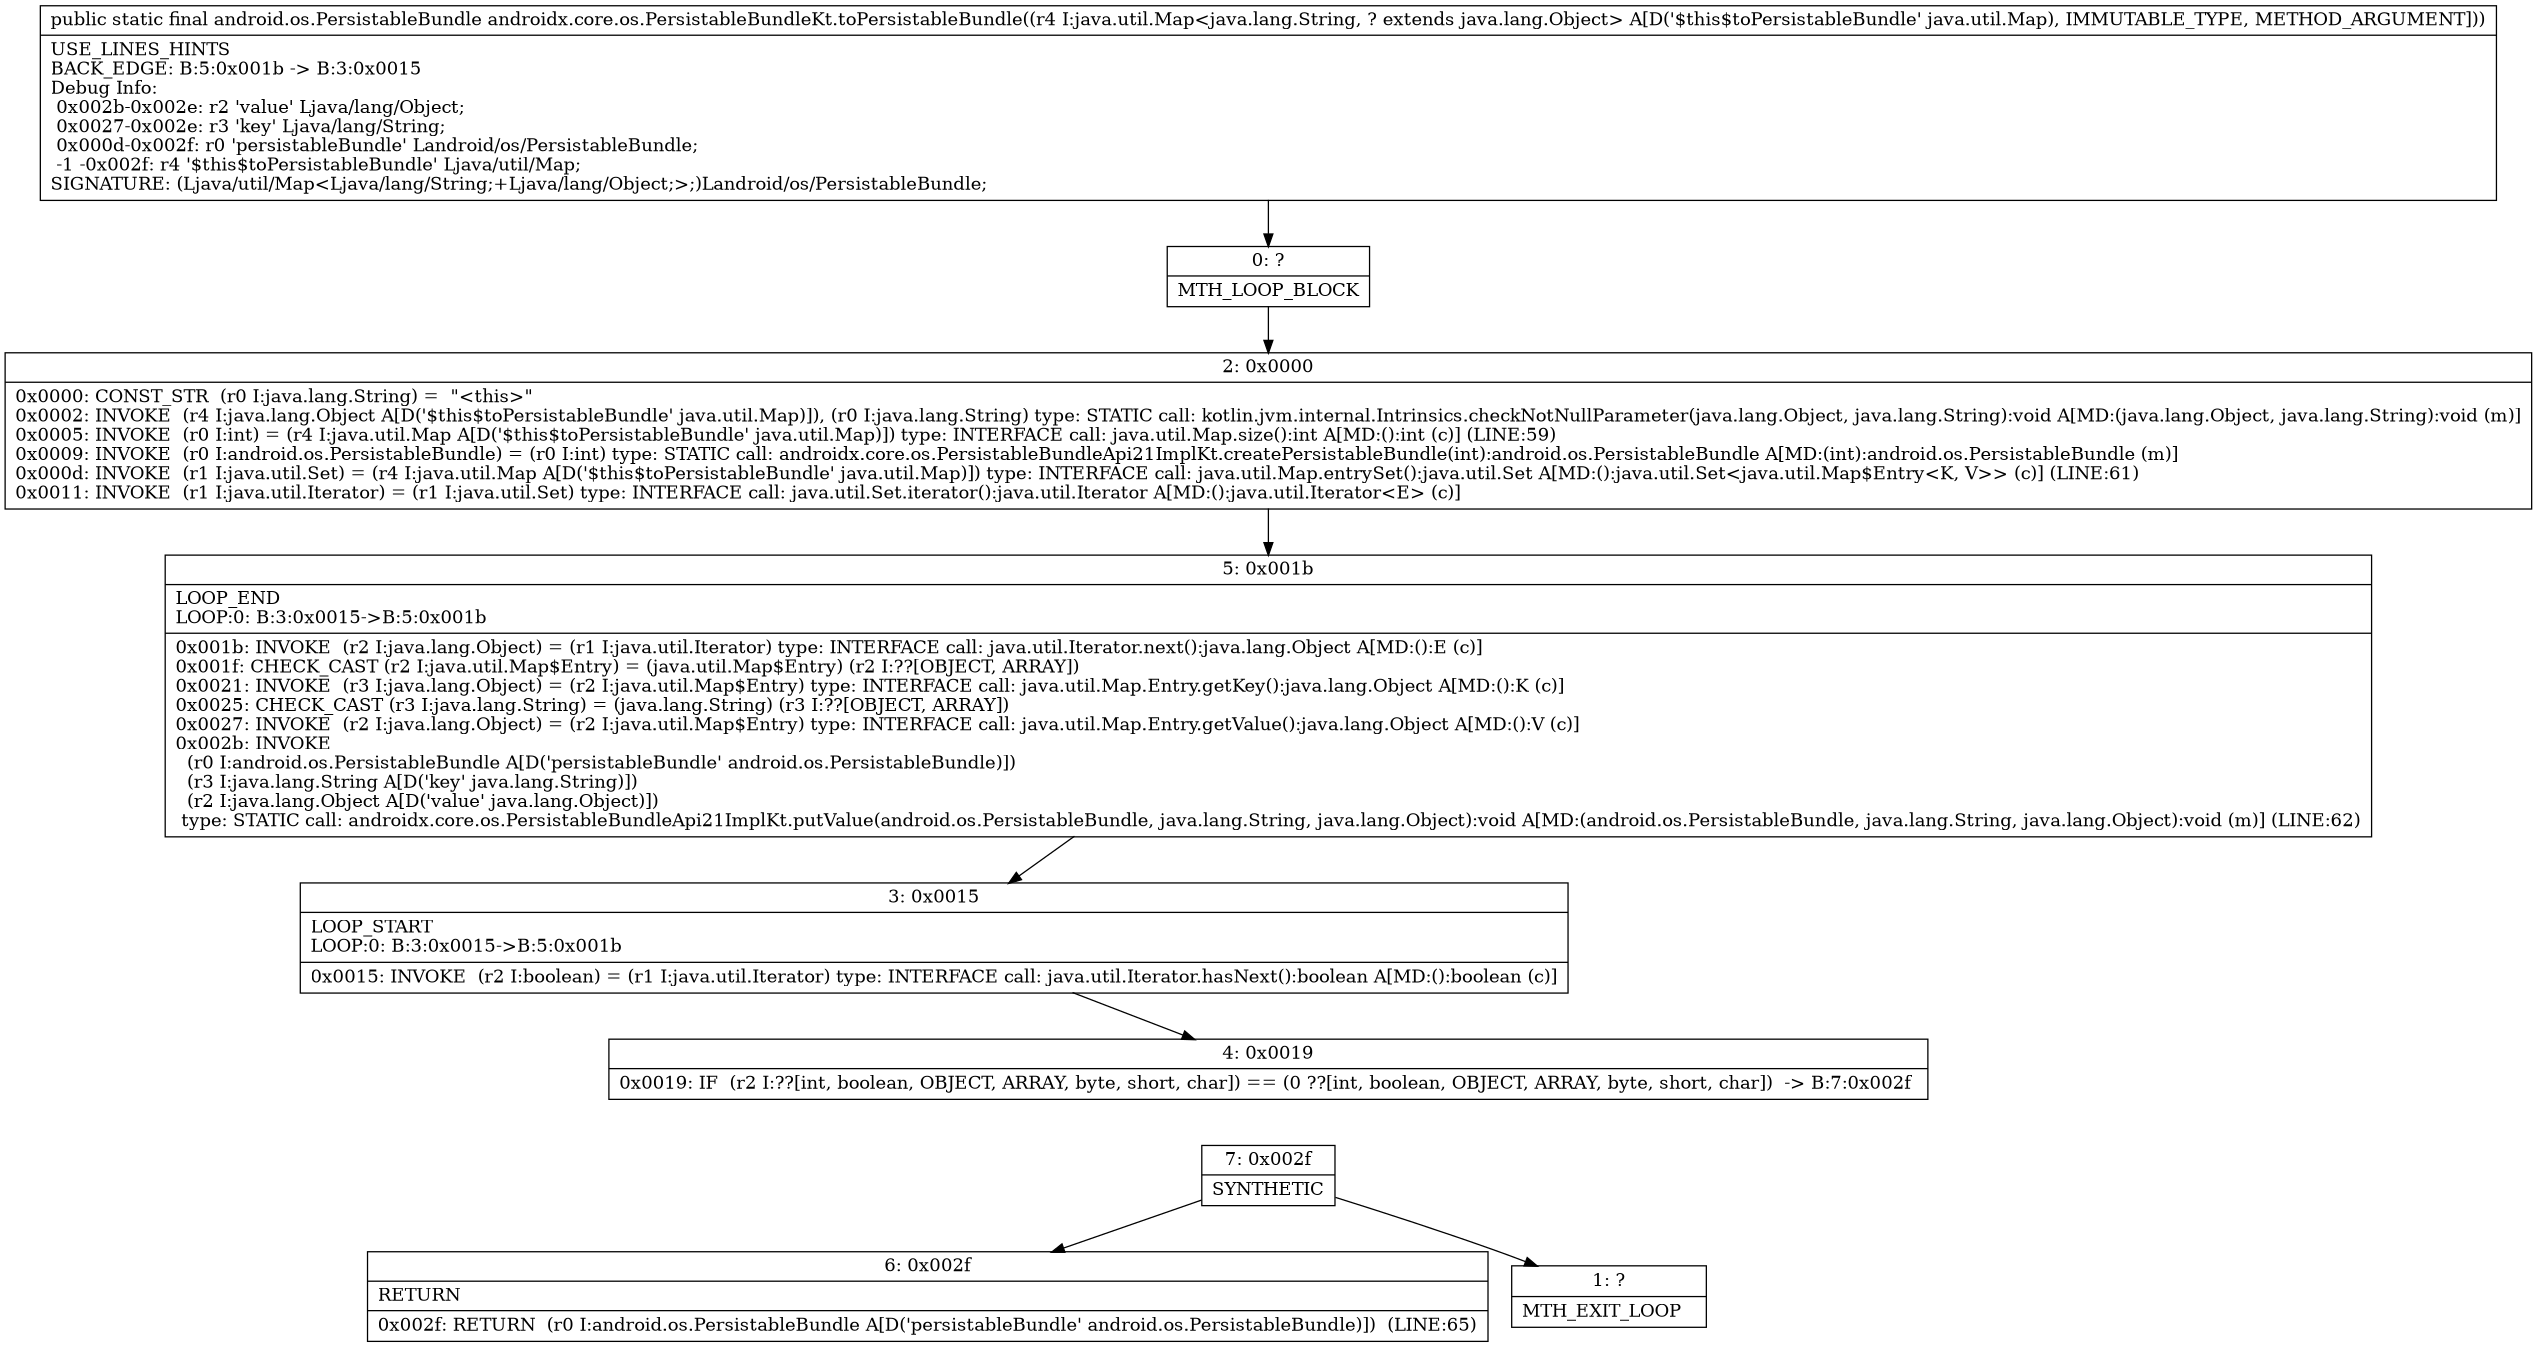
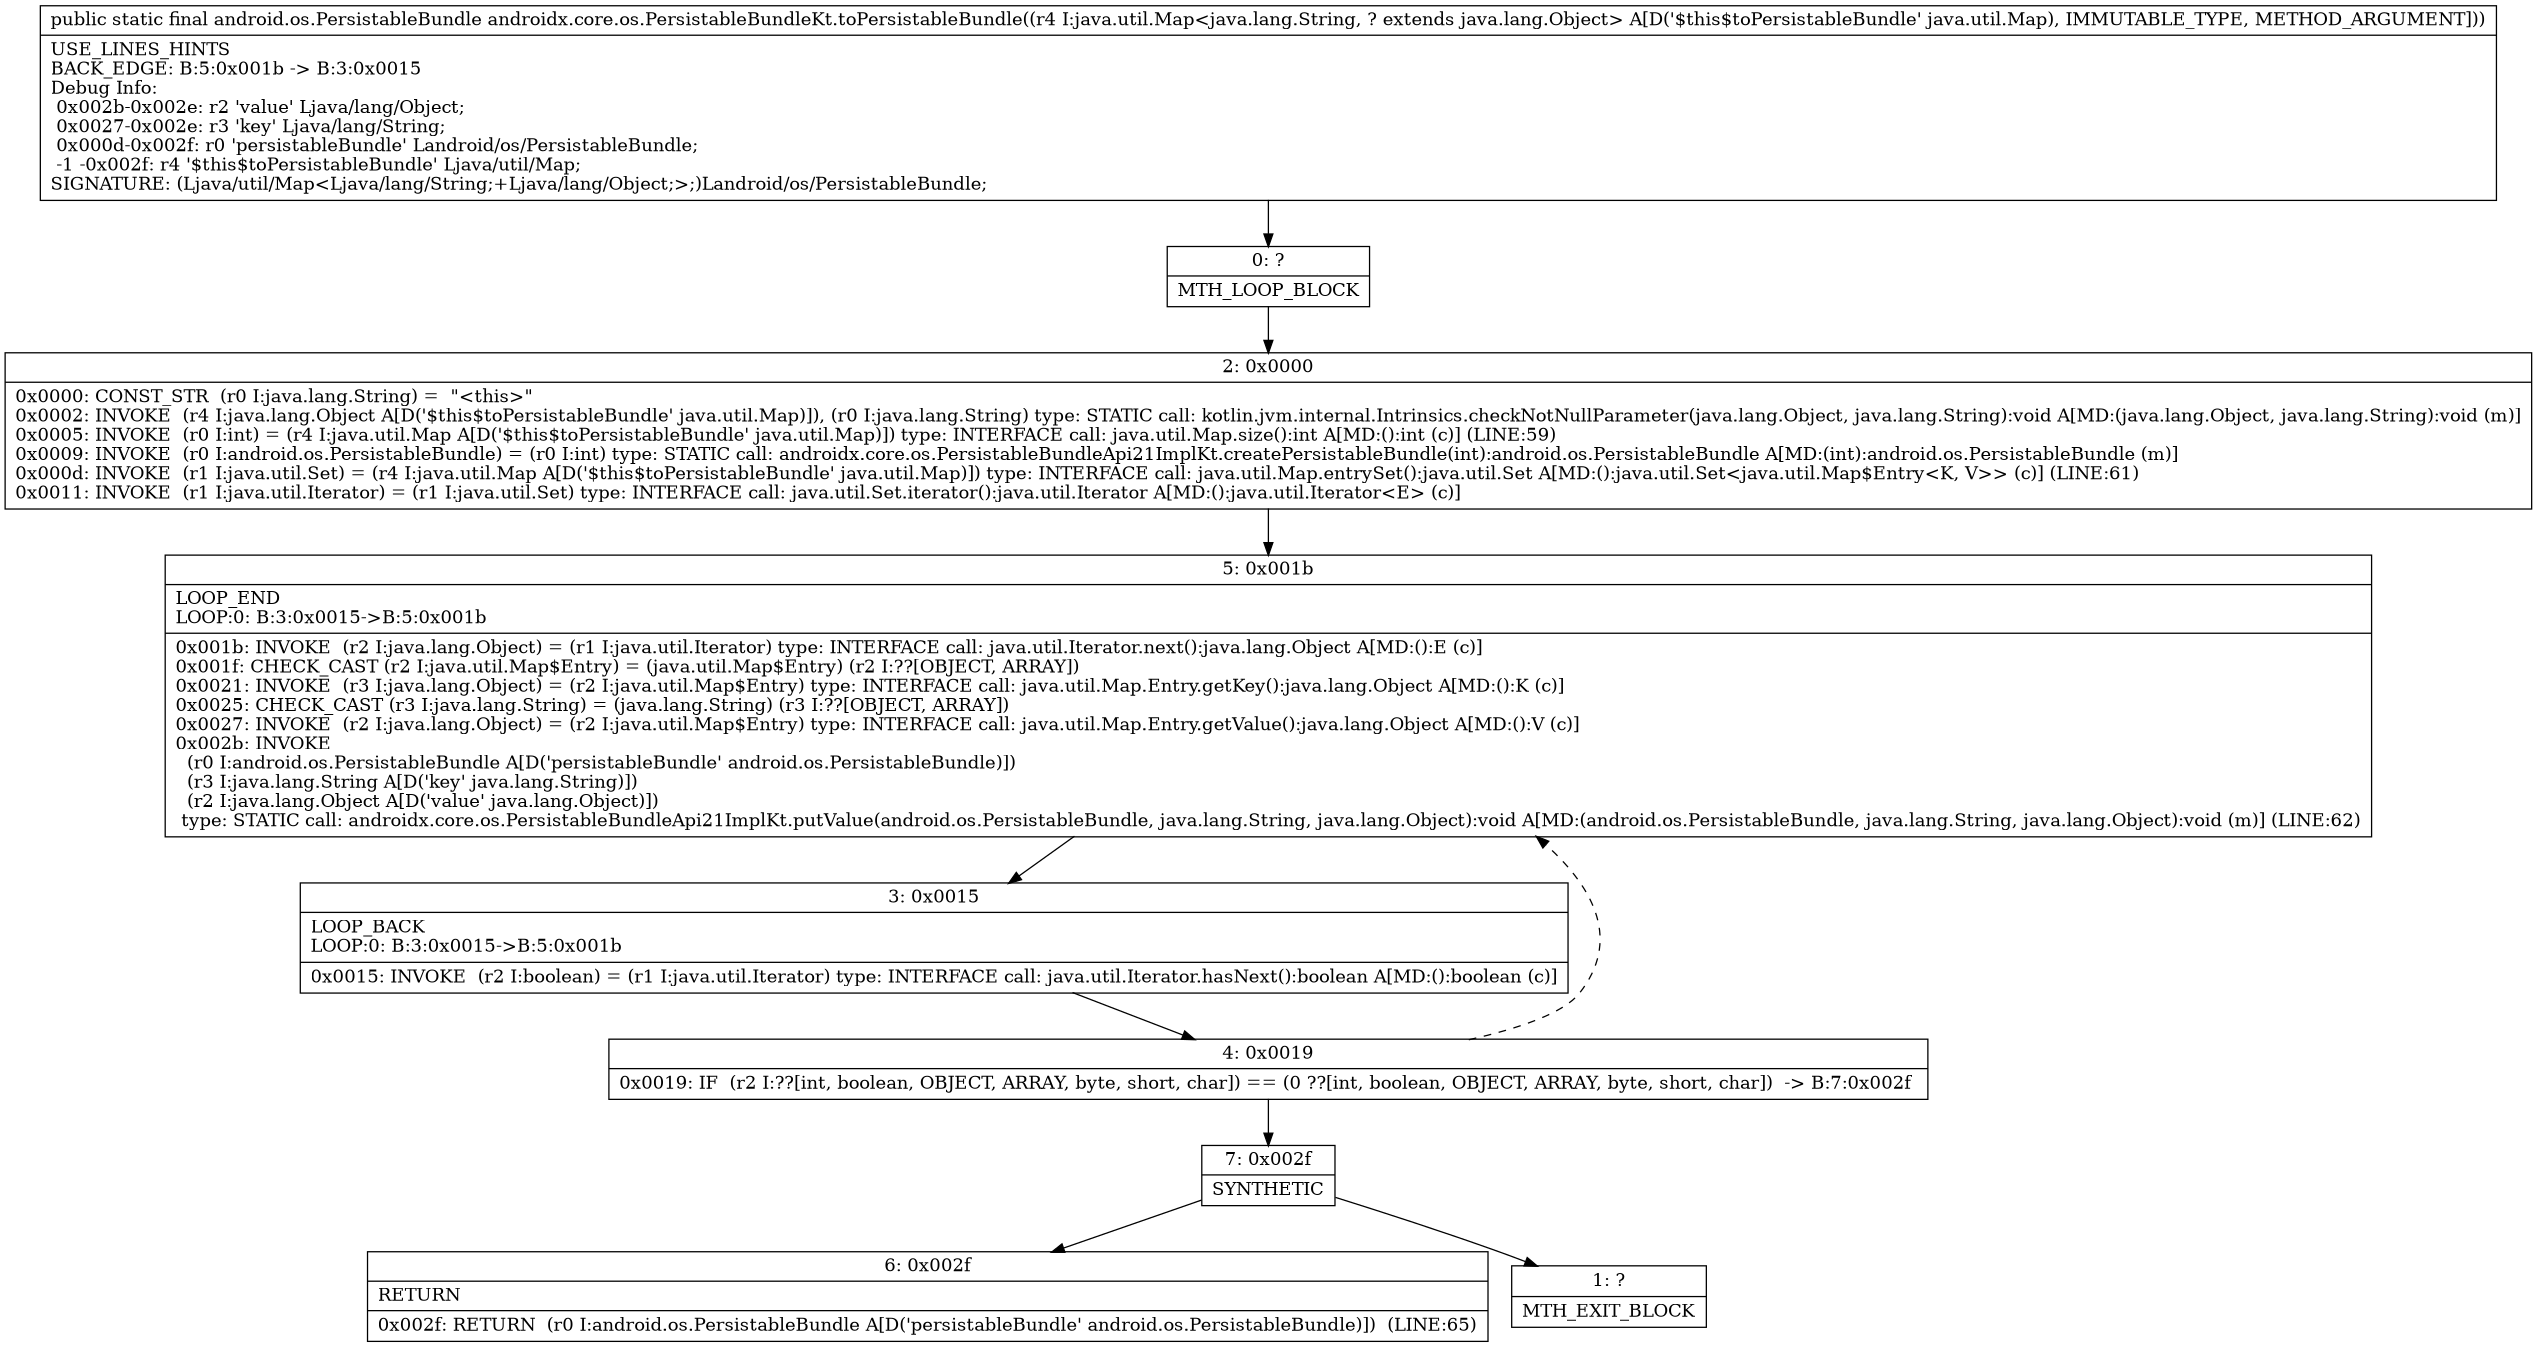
(372, 927) -> (368, 927)
none -> (1592, 973)
none -> (1268, 1116)
(1602, 1311) -> (1609, 1311)
